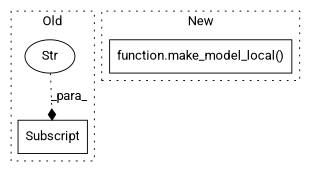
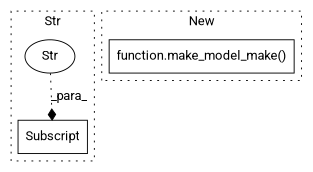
(53, 22) -> (53, 22)
(201, 56) -> (202, 56)
